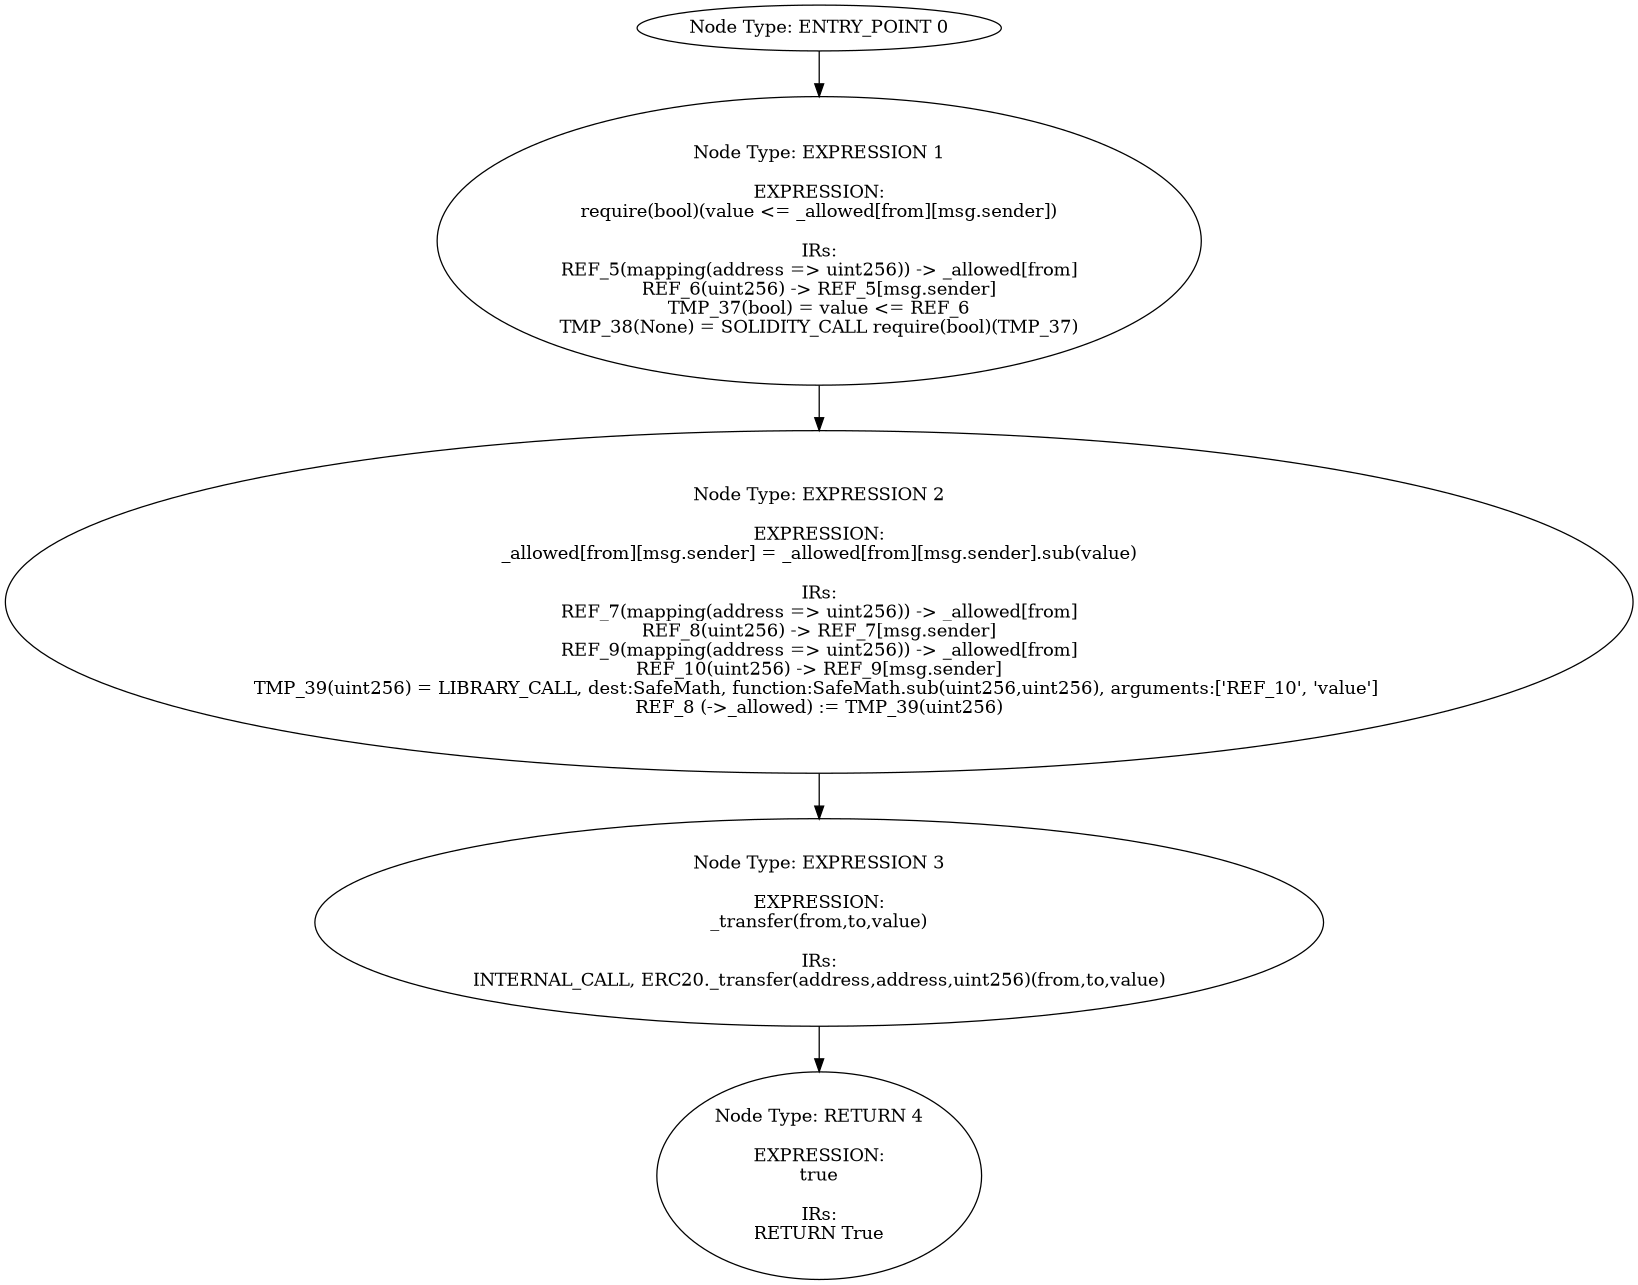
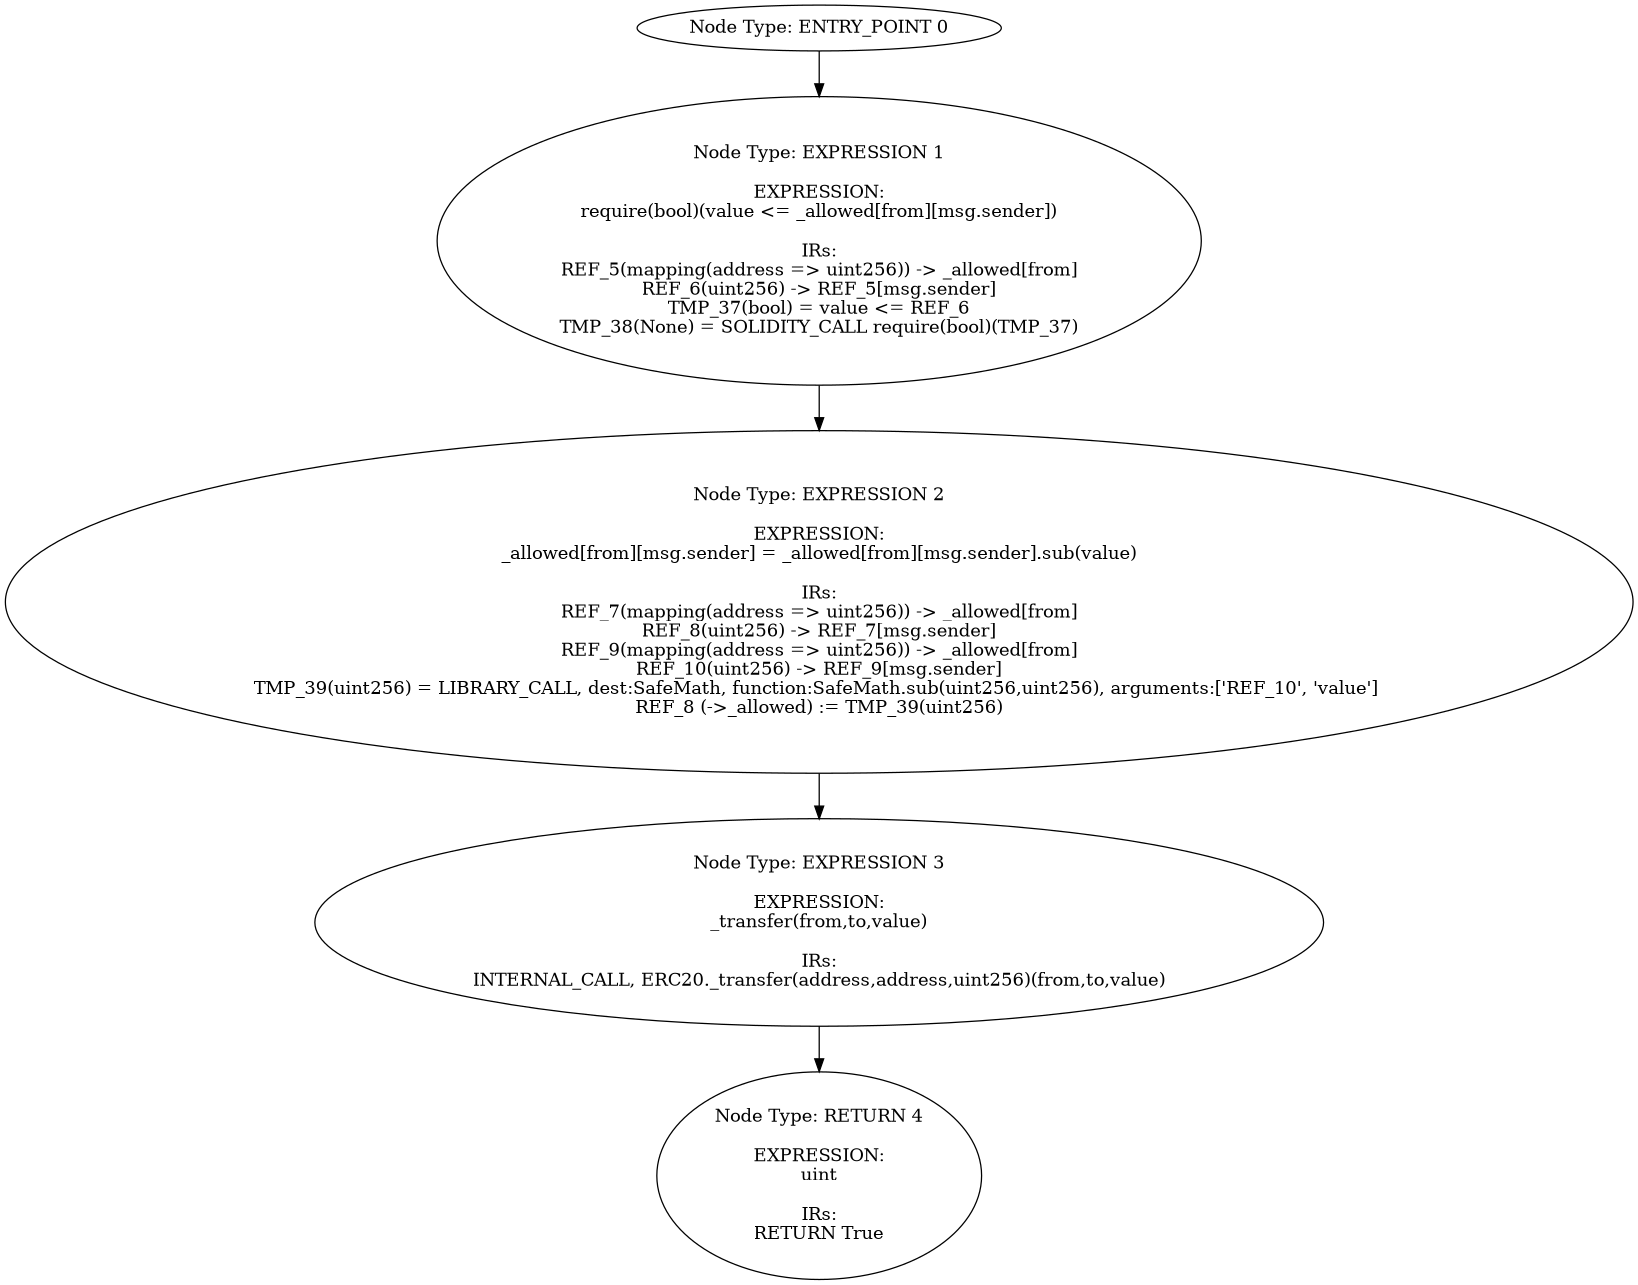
(819, 1176) -> (819, 1176)
